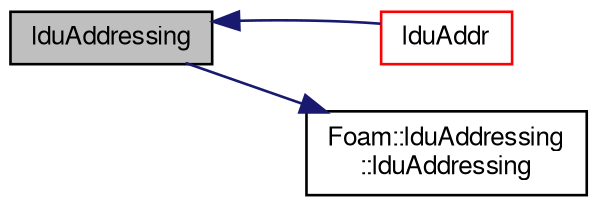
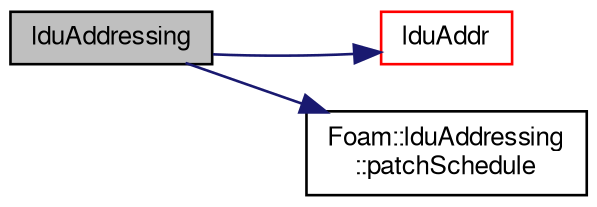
(310, 21) -> (283, 56)
(447, 153) -> (447, 153)
